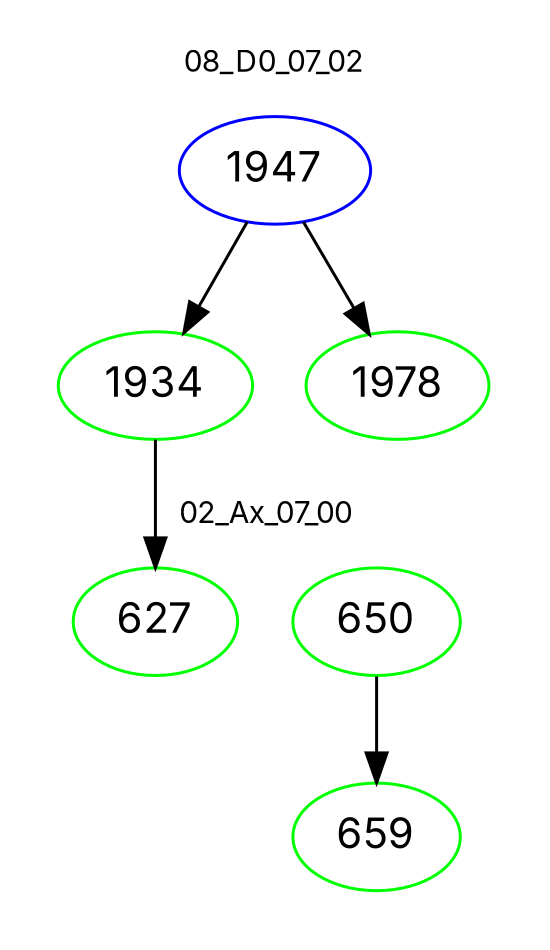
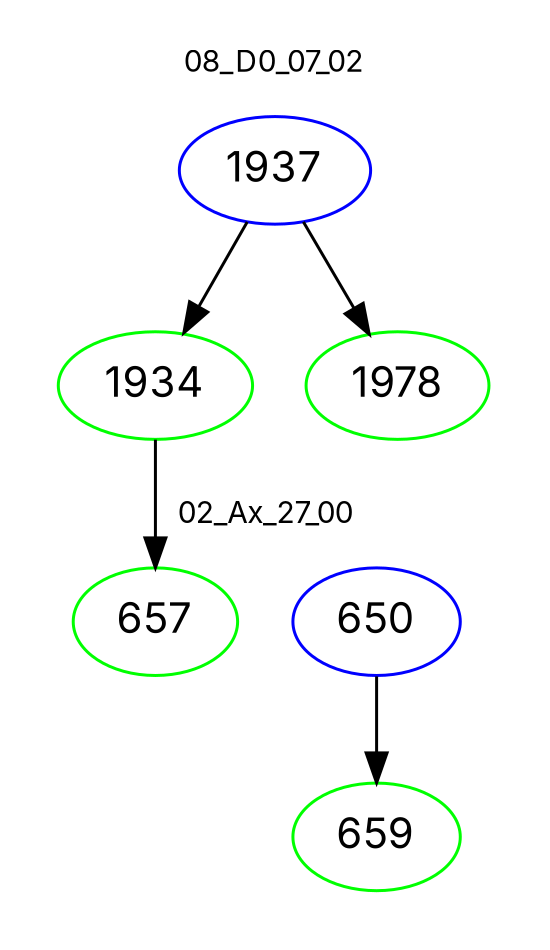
(275, 170) -> (275, 170)
(266, 516) -> (266, 516)
(155, 622) -> (155, 622)
(377, 622) -> (377, 622)
